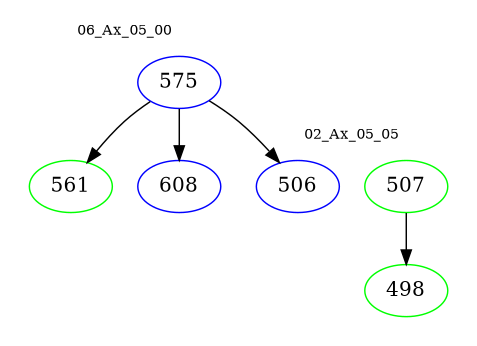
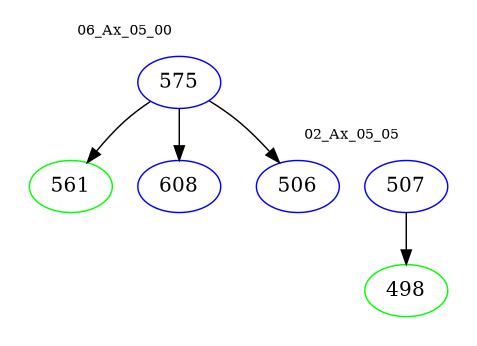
(406, 187) -> (406, 187)
